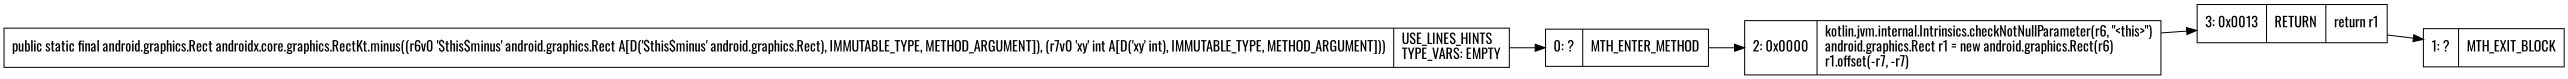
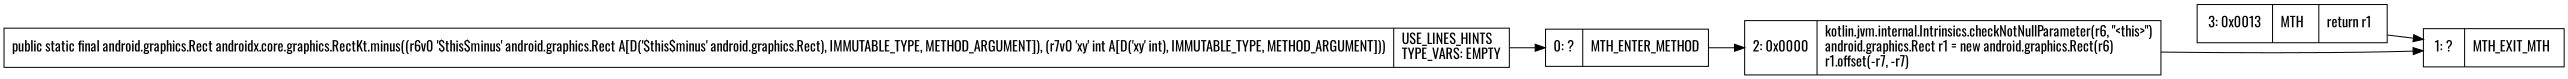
(2296, 23) -> (2292, 23)
(2174, 32) -> (2287, 53)
(2511, 47) -> (2511, 47)
